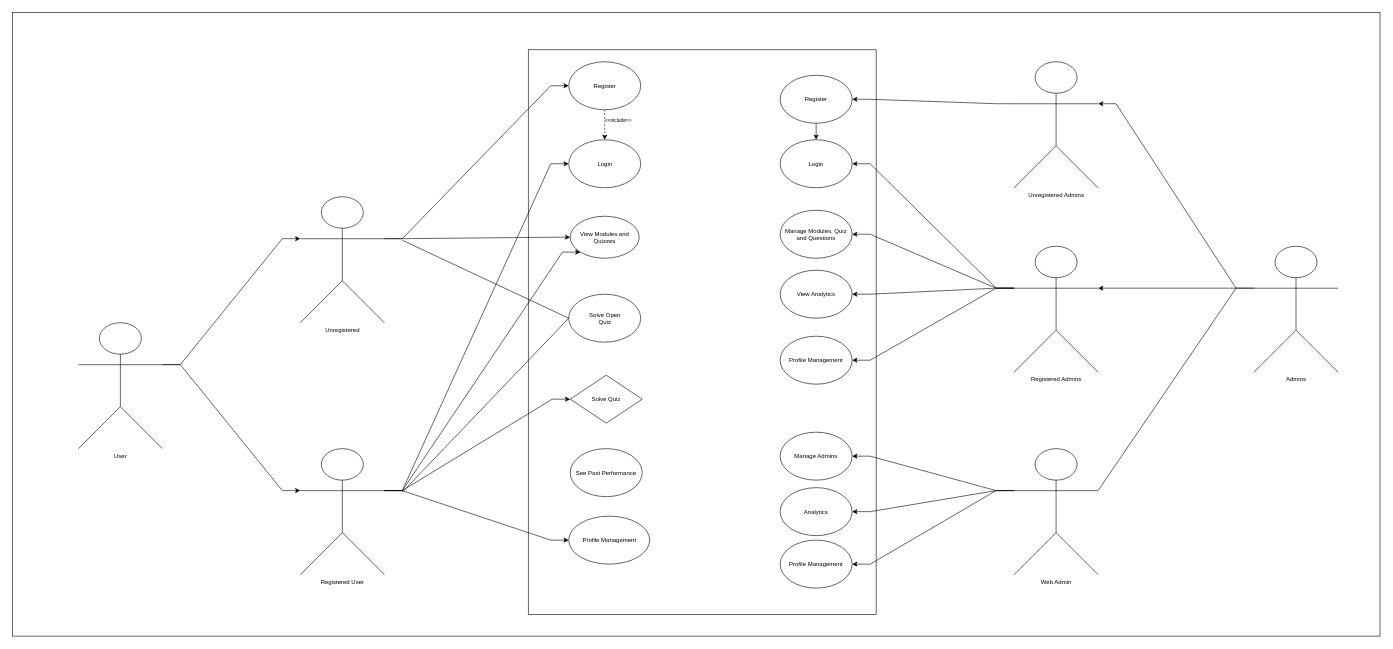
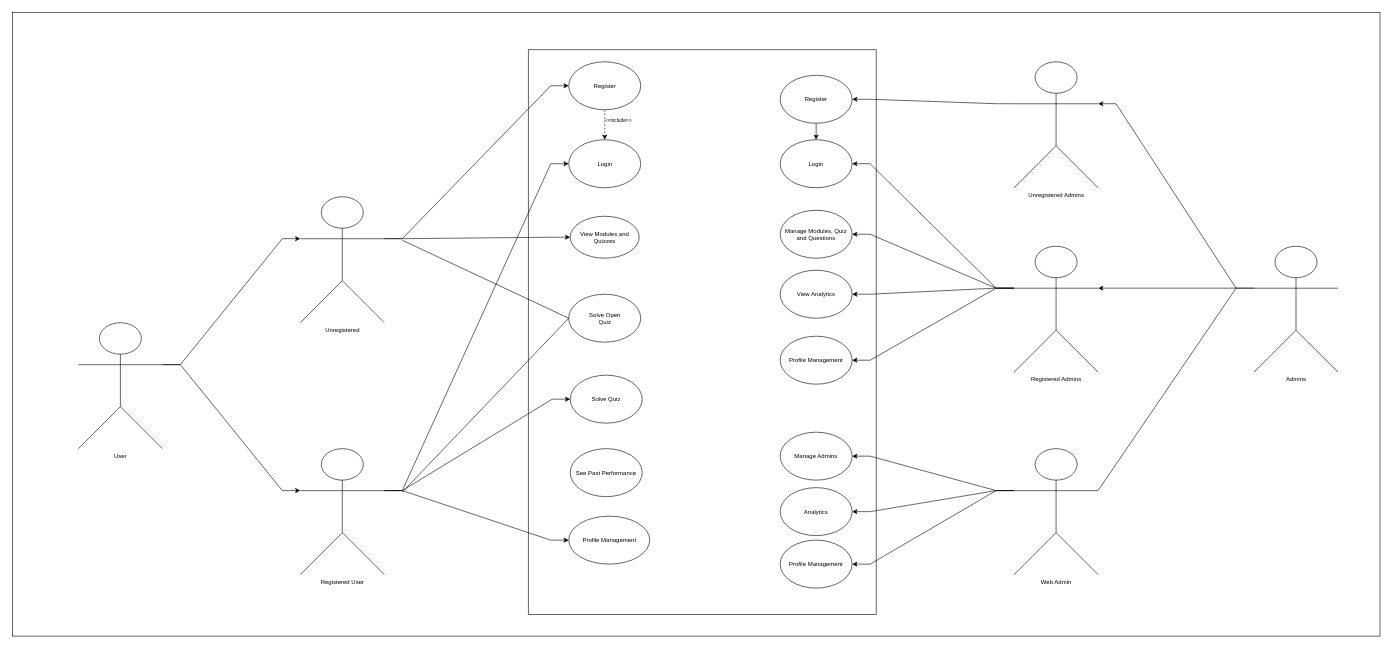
(484, 369) -> none
(606, 399) -> (606, 399)
